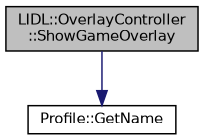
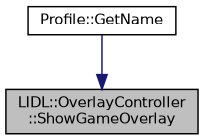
(102, 71) -> (102, 55)
